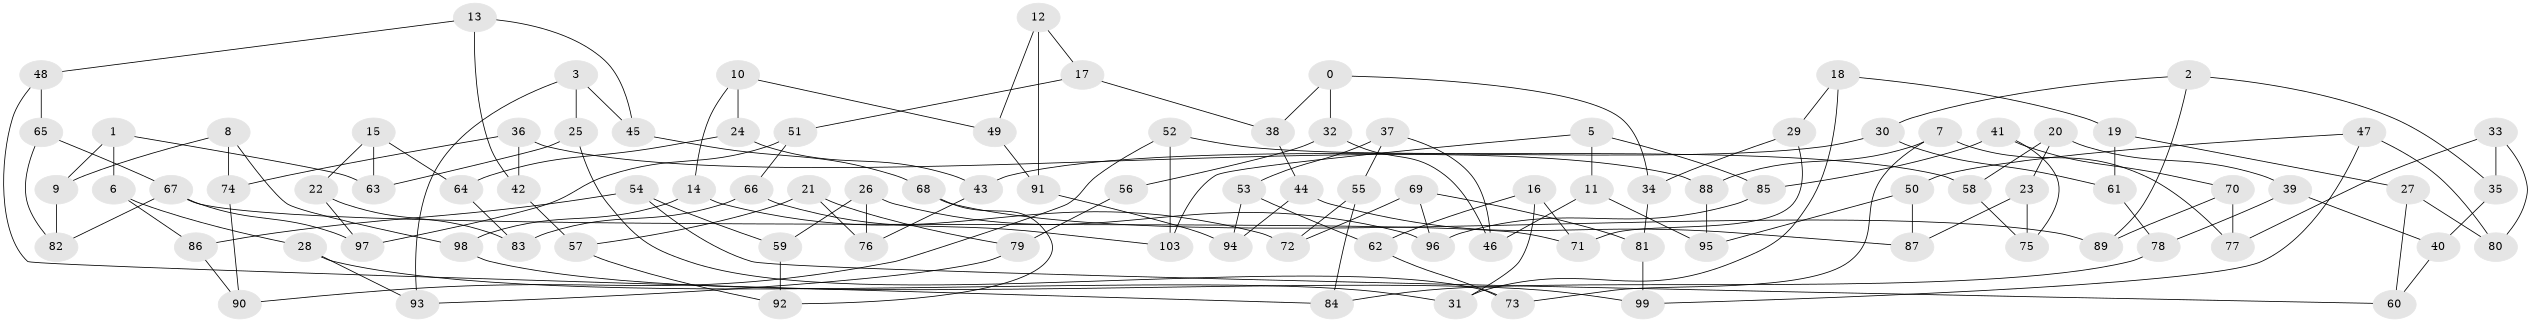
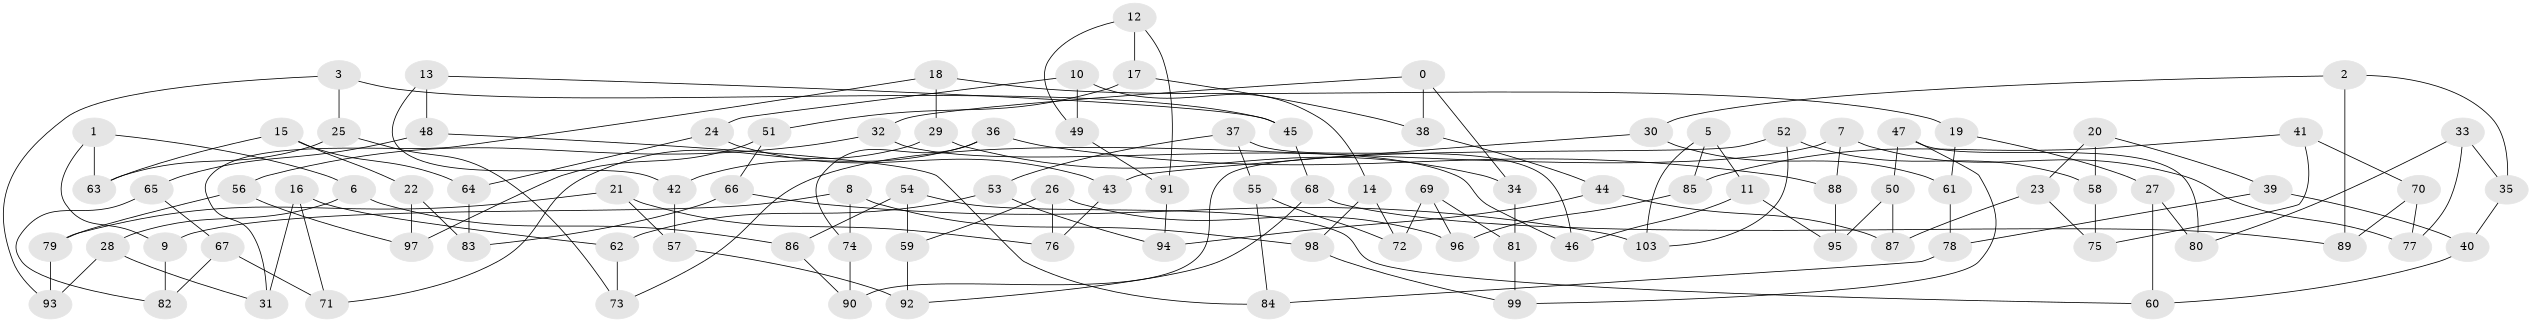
(267, 218) -> (323, 223)
